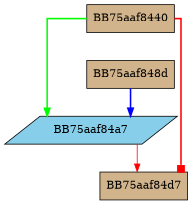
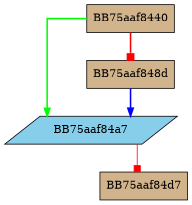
(181, 88) -> (131, 43)
(137, 154) -> (137, 154)
